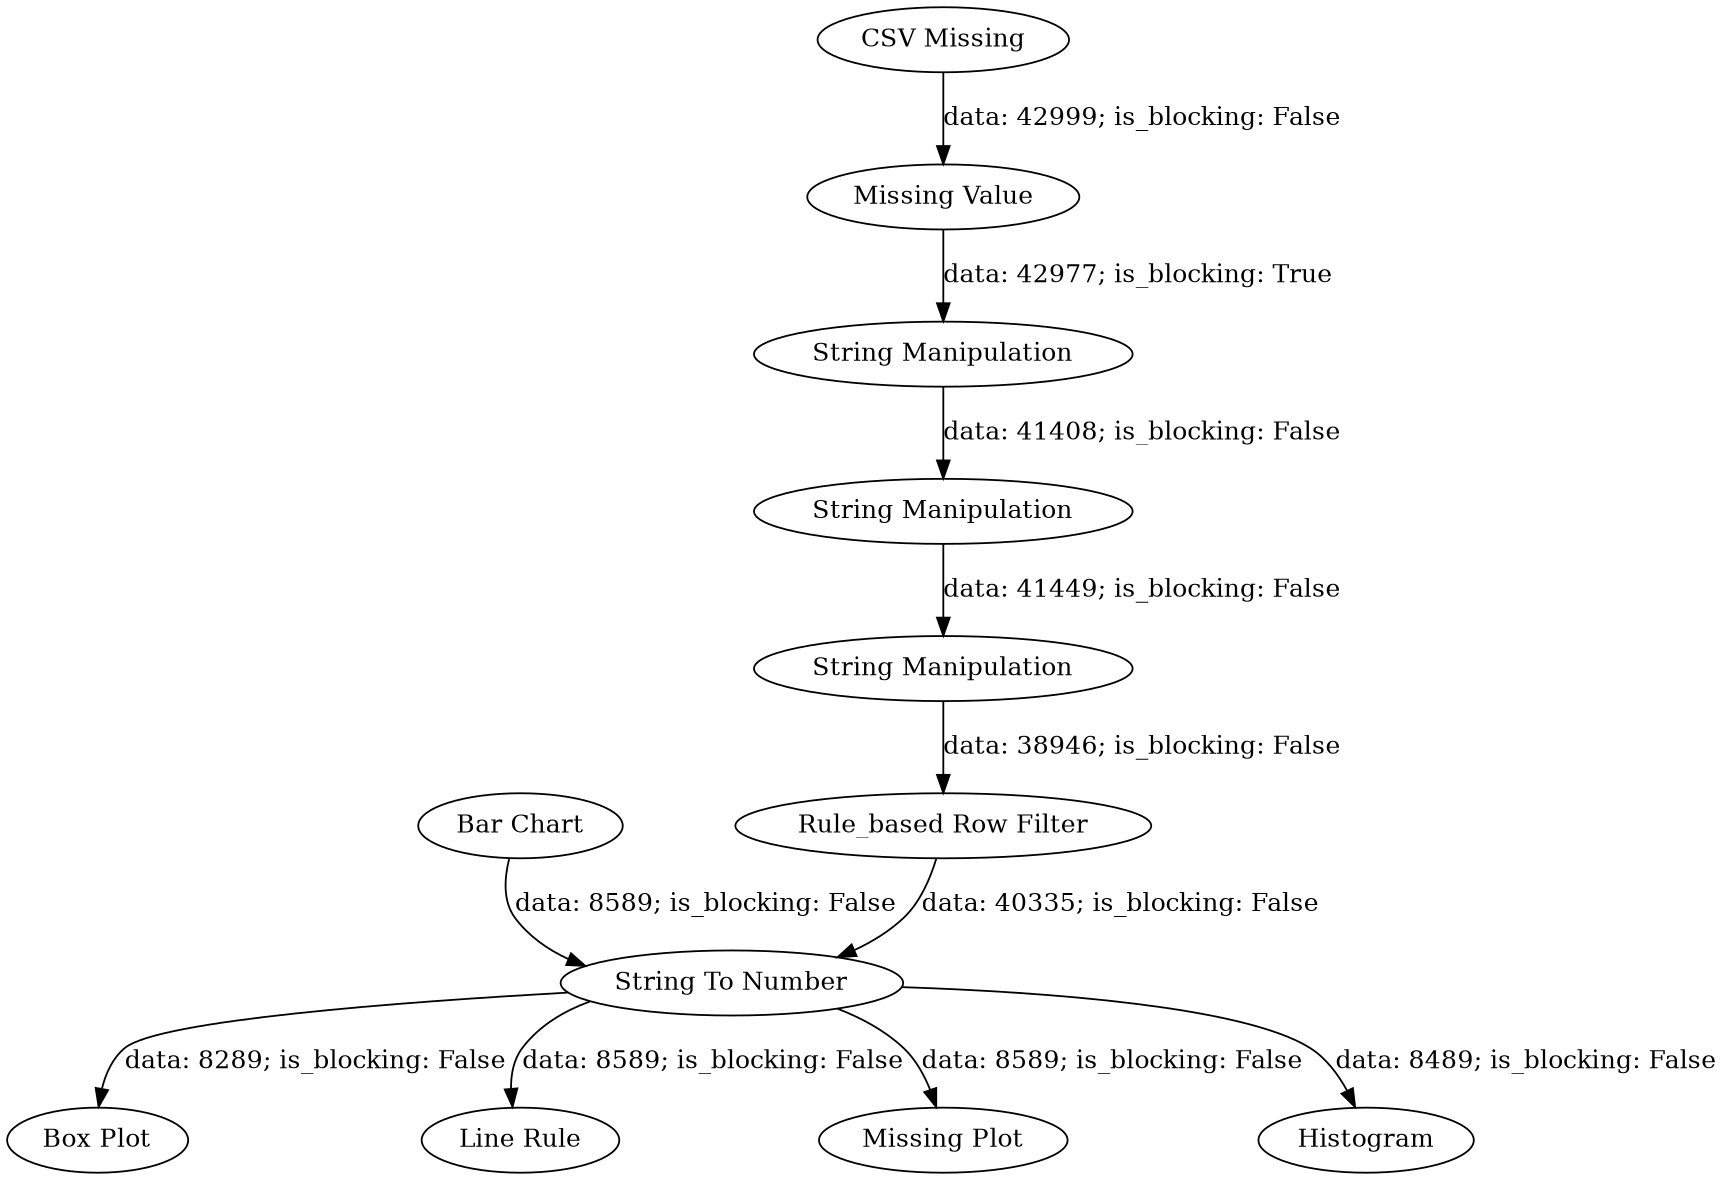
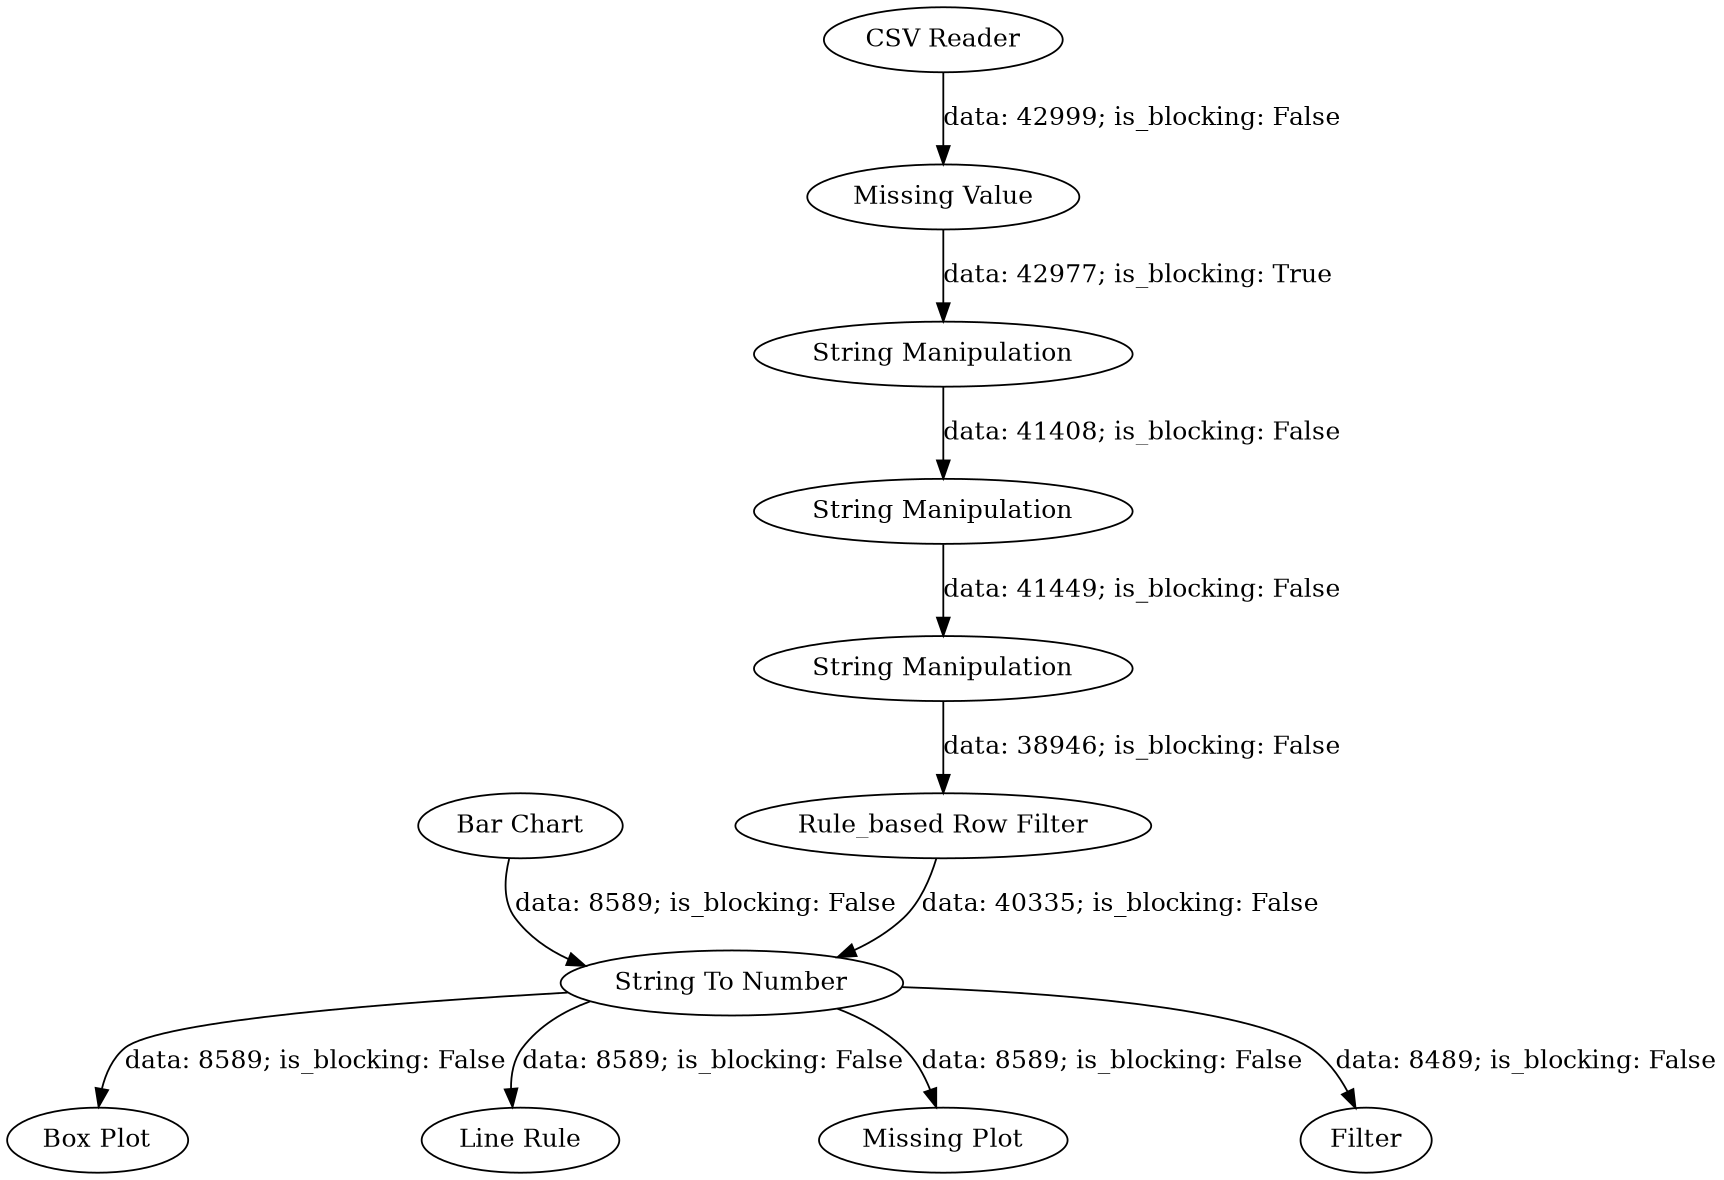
(943, 40) -> (943, 40)
(315, 1062) -> (315, 1062)
(1366, 1140) -> (1366, 1140)
